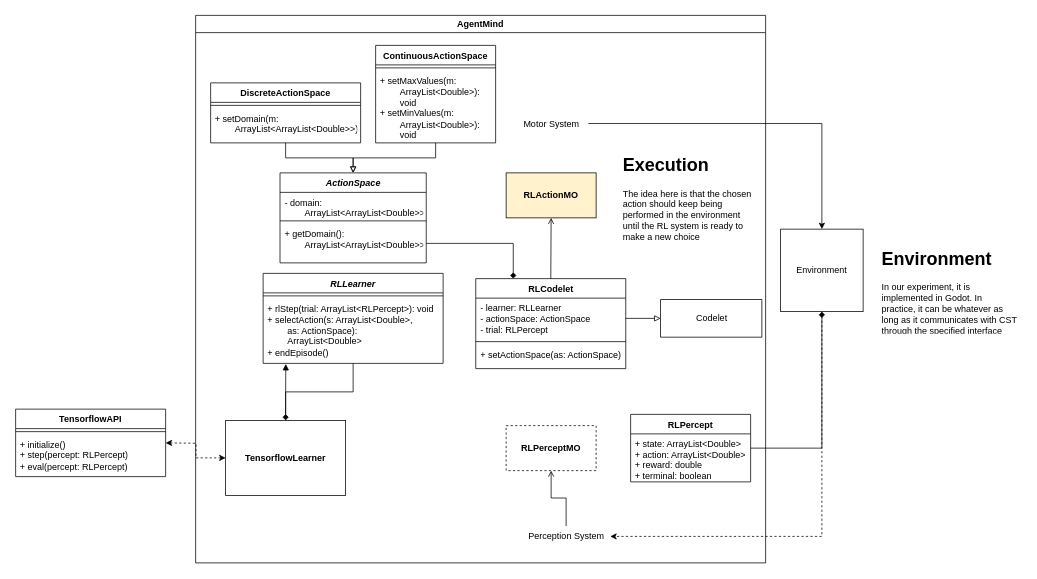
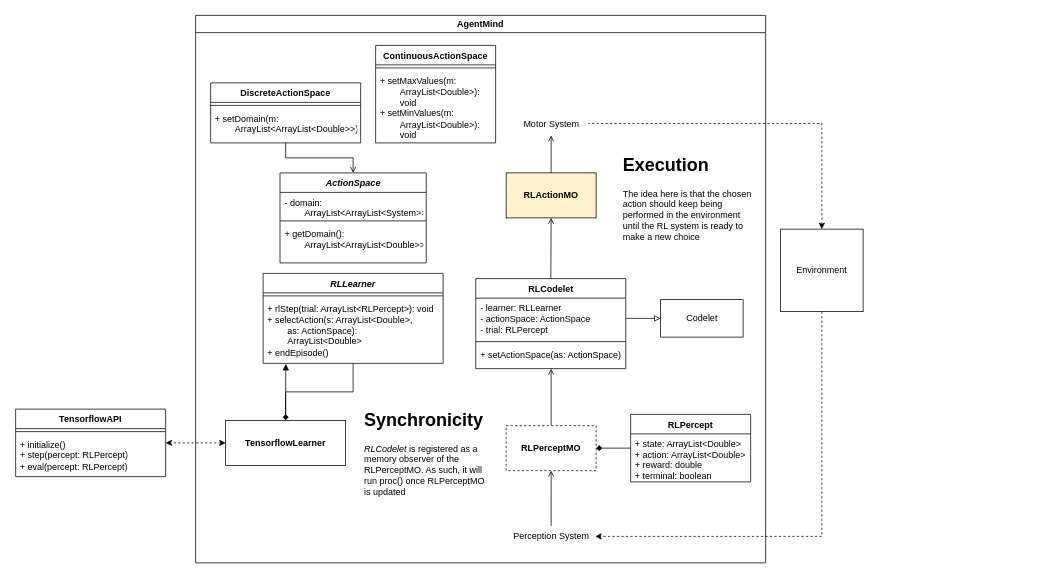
(754, 124) -> (754, 124)
none -> (551, 155)
(402, 158) -> none
(353, 167) -> (353, 168)
(354, 214) -> (354, 214)
(485, 243) -> none
(949, 289) -> none
(711, 318) -> (702, 318)
none -> (551, 398)
(784, 448) -> (603, 448)
(285, 458) -> (285, 443)
none -> (424, 458)
(566, 537) -> (551, 537)
